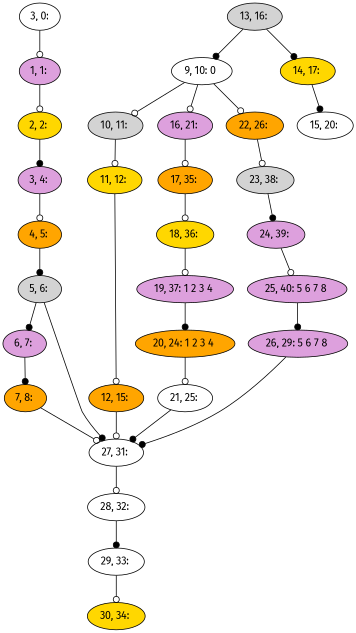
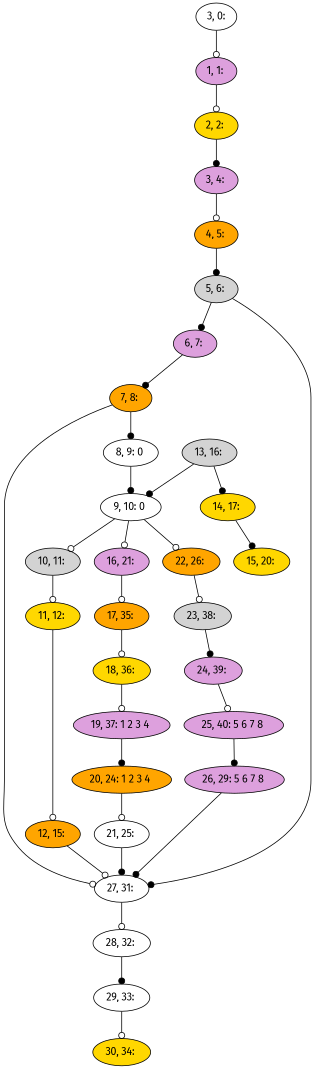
(325, 126) -> (262, 562)
none -> (131, 453)
